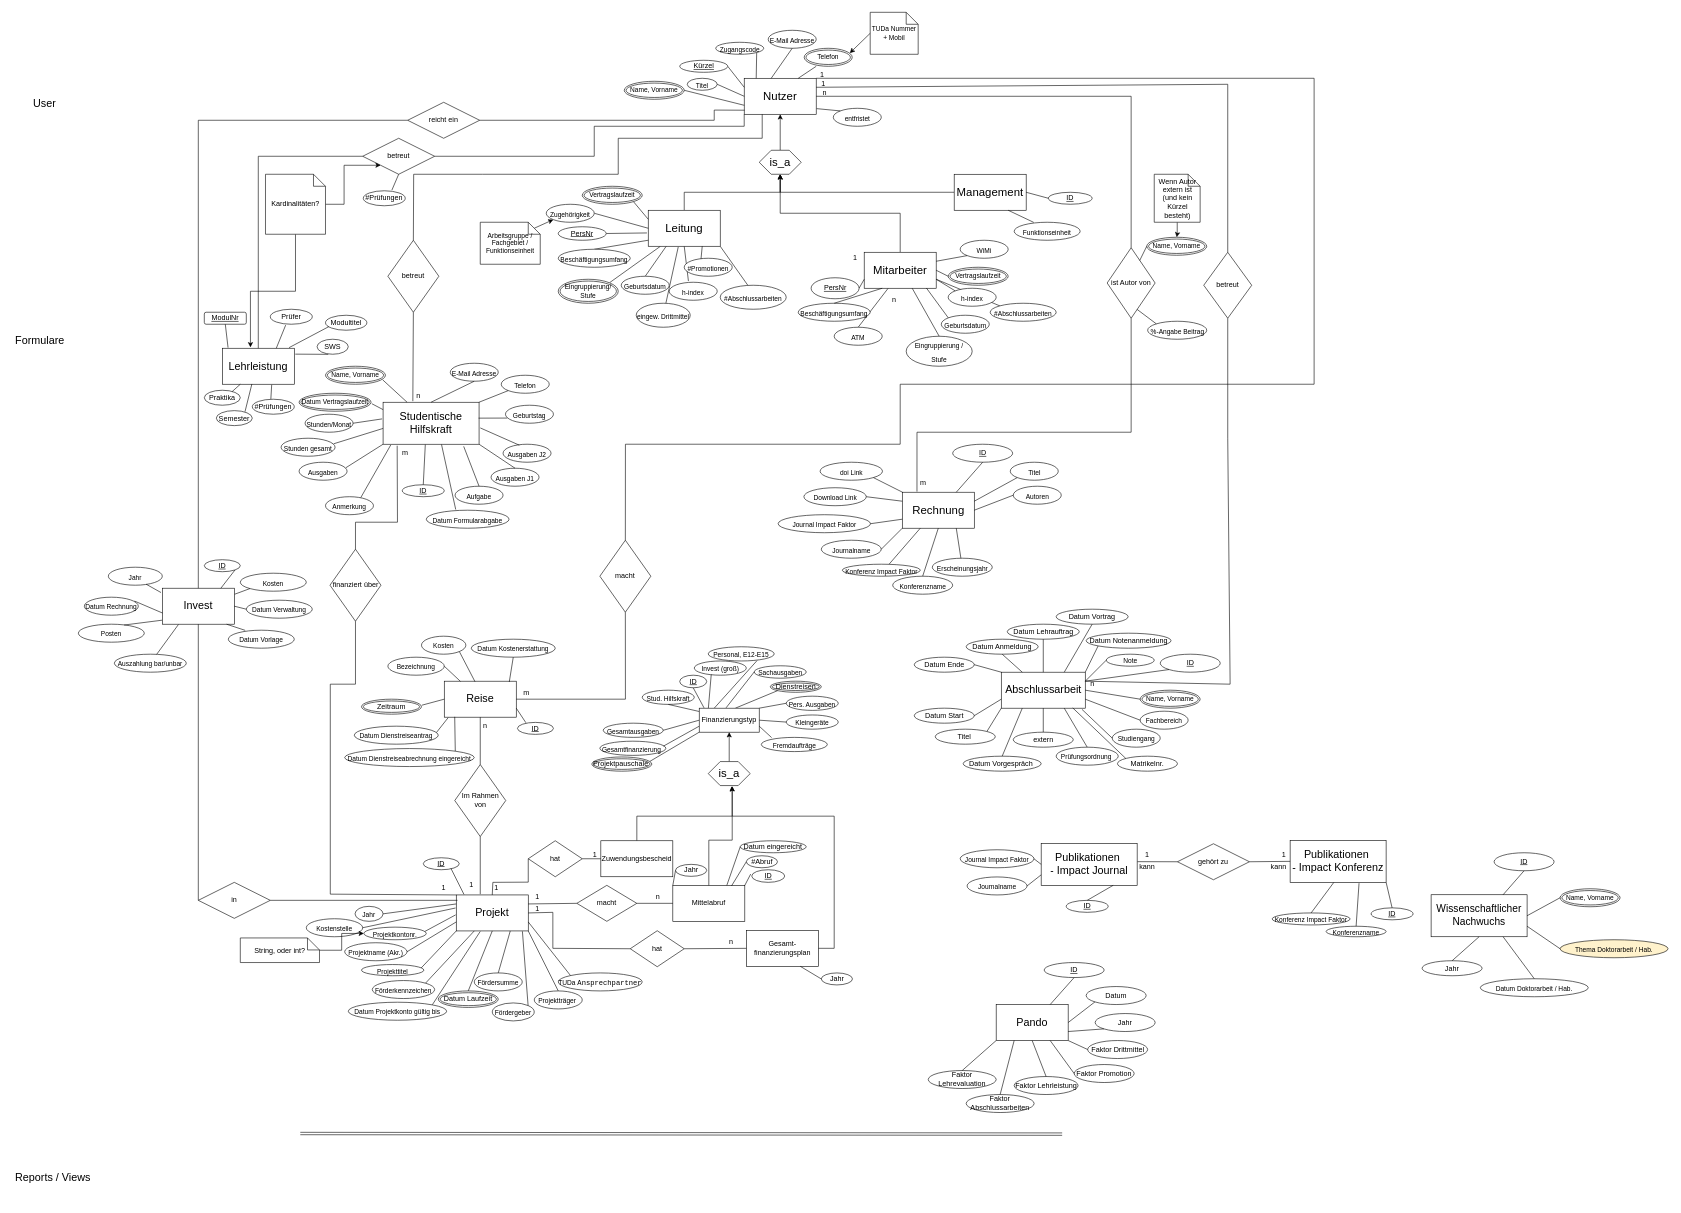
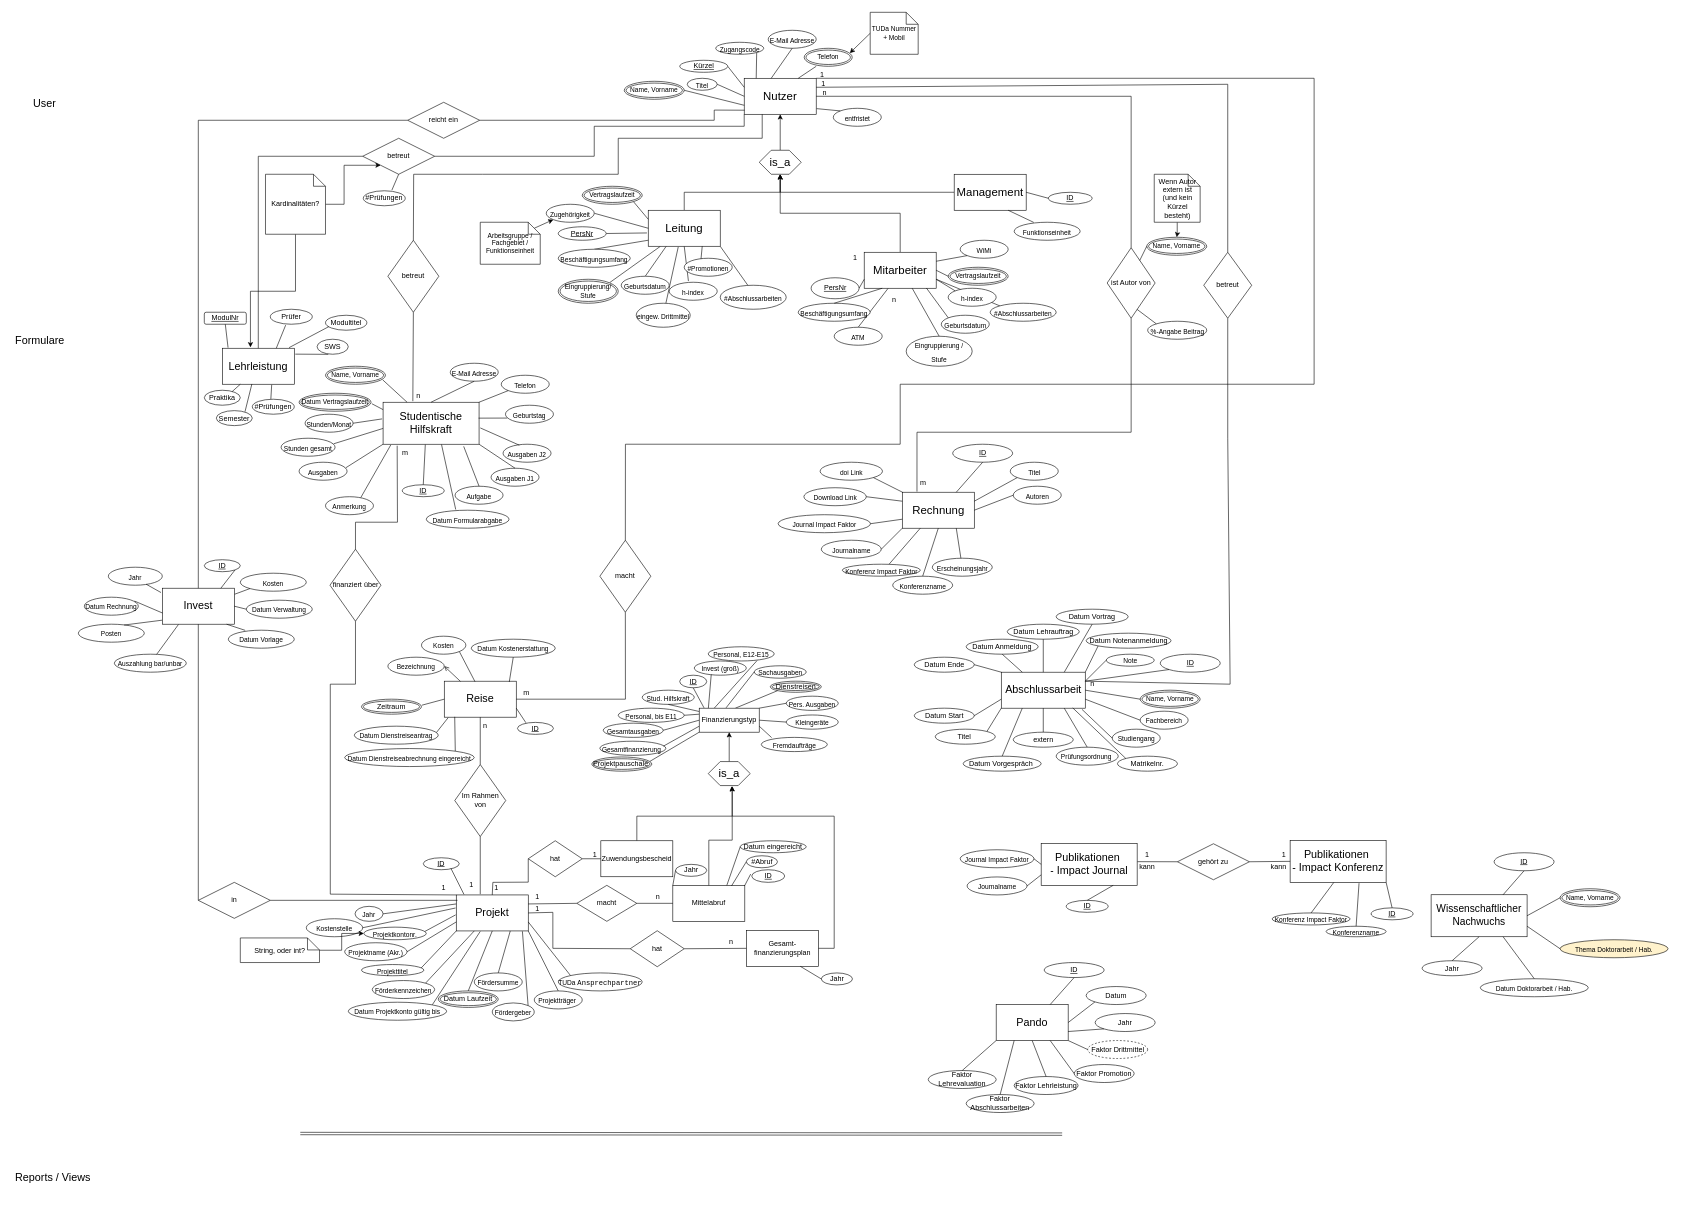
(447, 668) -> (447, 669)
none -> (651, 715)
none -> (692, 715)
(1118, 1050) -> (1118, 1050)
